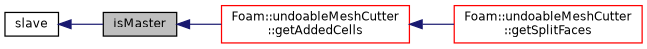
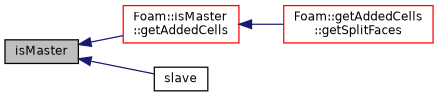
(87, 24) -> (123, 68)
(315, 24) -> (181, 24)
(548, 24) -> (358, 24)
